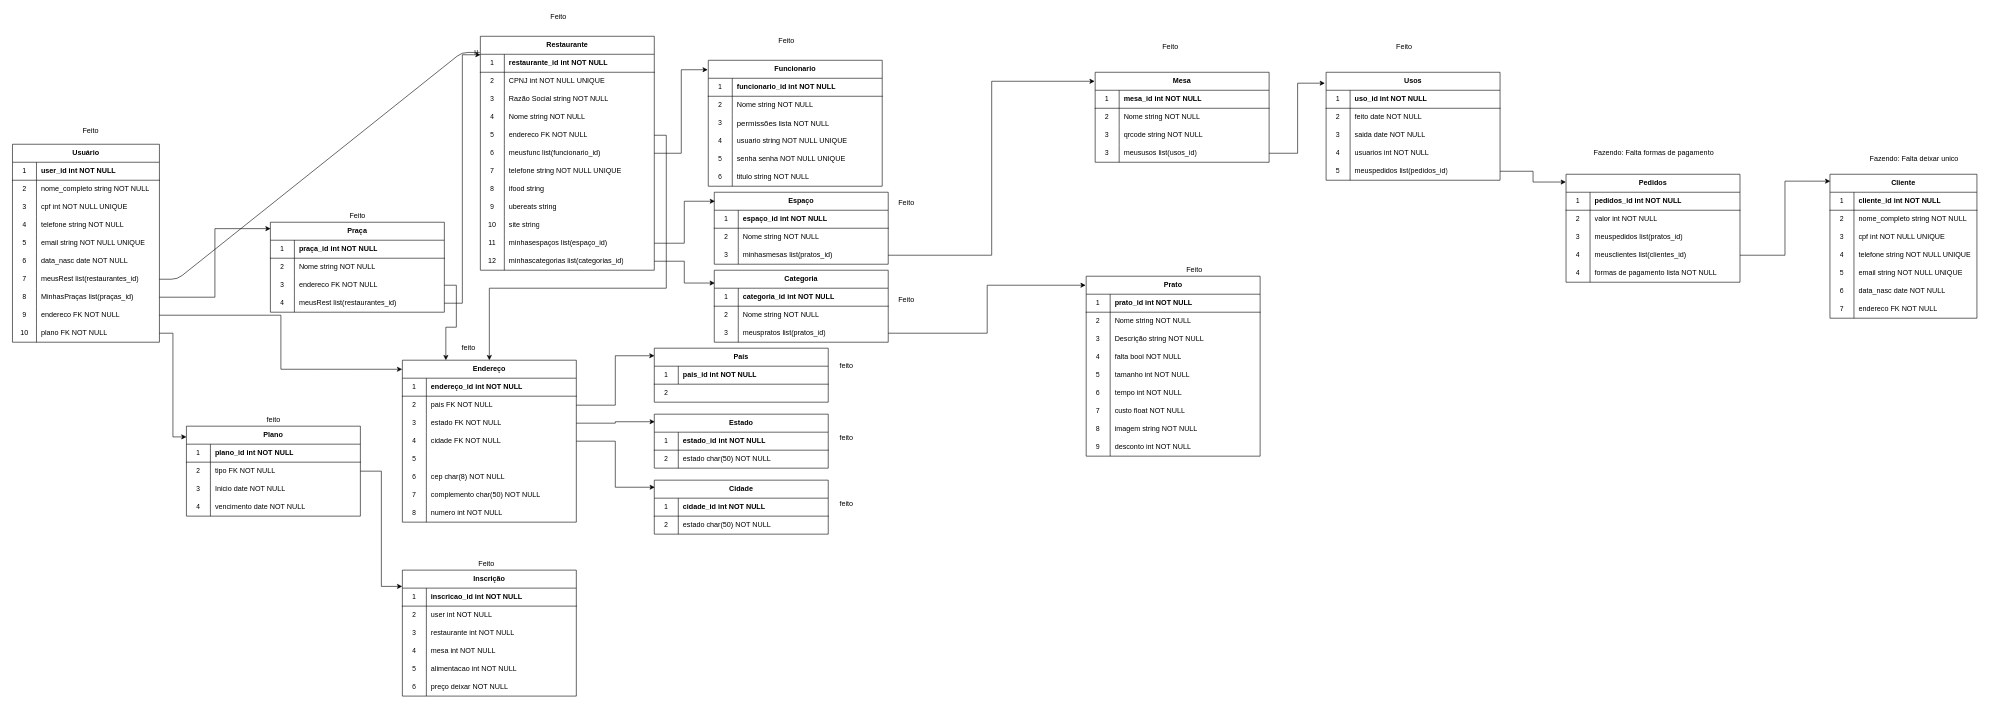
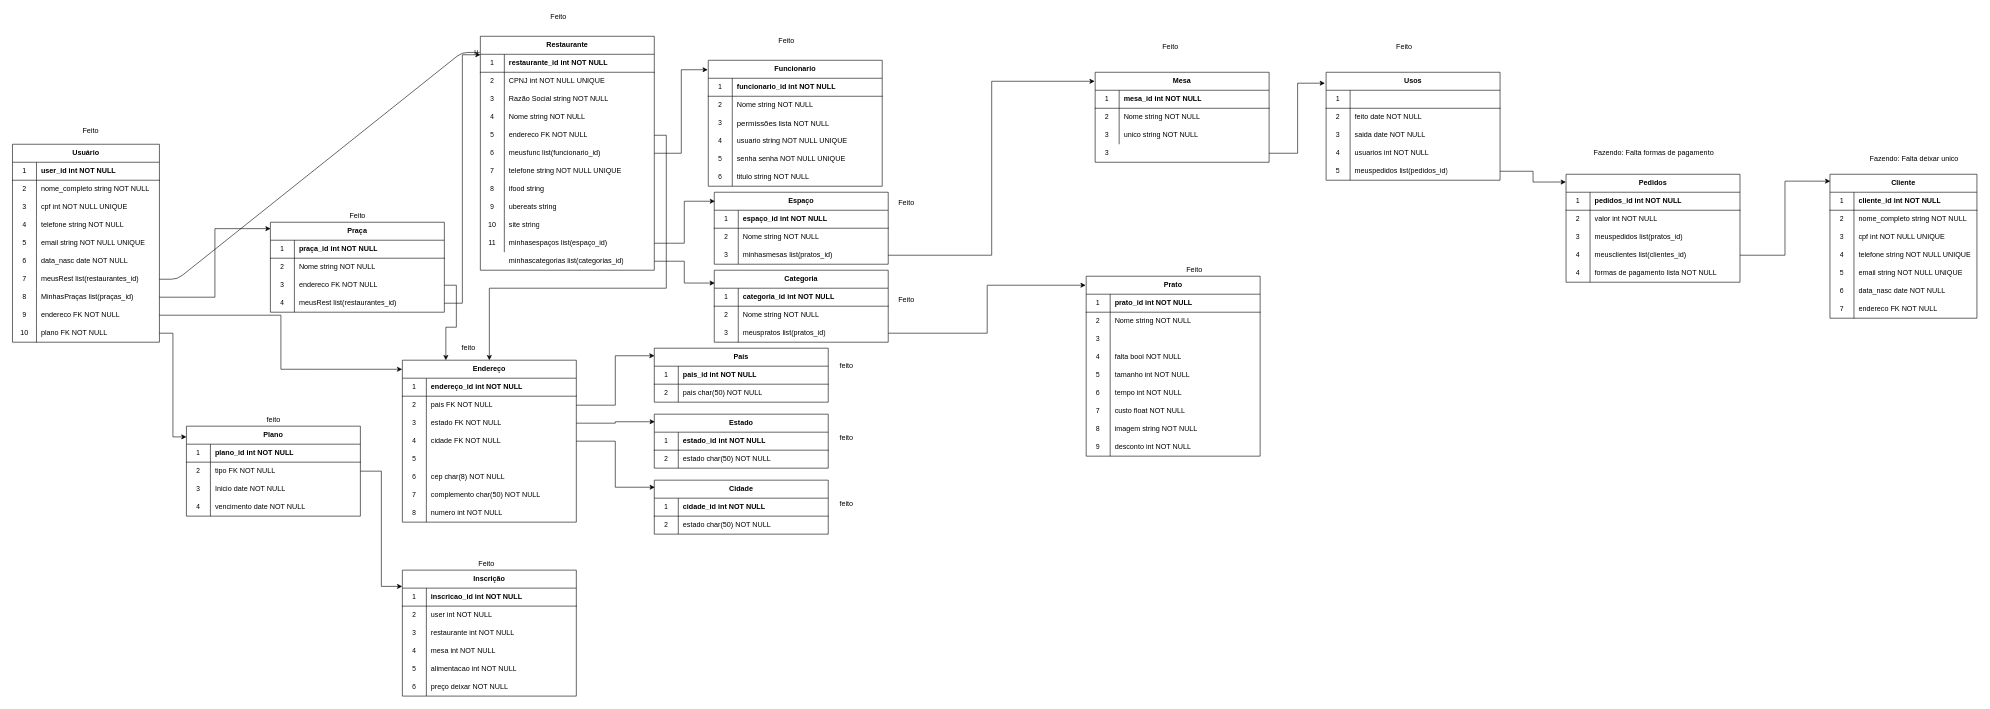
(1425, 99) -> none
(1165, 135) -> (1162, 135)
(1194, 153) -> none
(492, 261) -> none
(1185, 339) -> none
none -> (753, 393)
